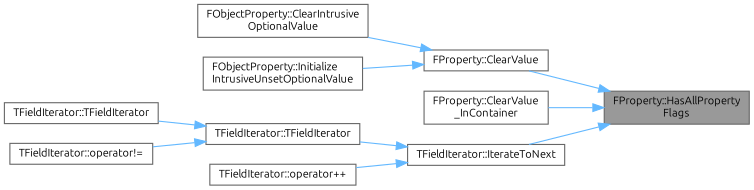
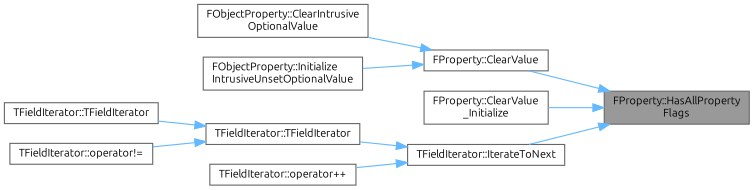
(486, 108) -> (486, 108)
